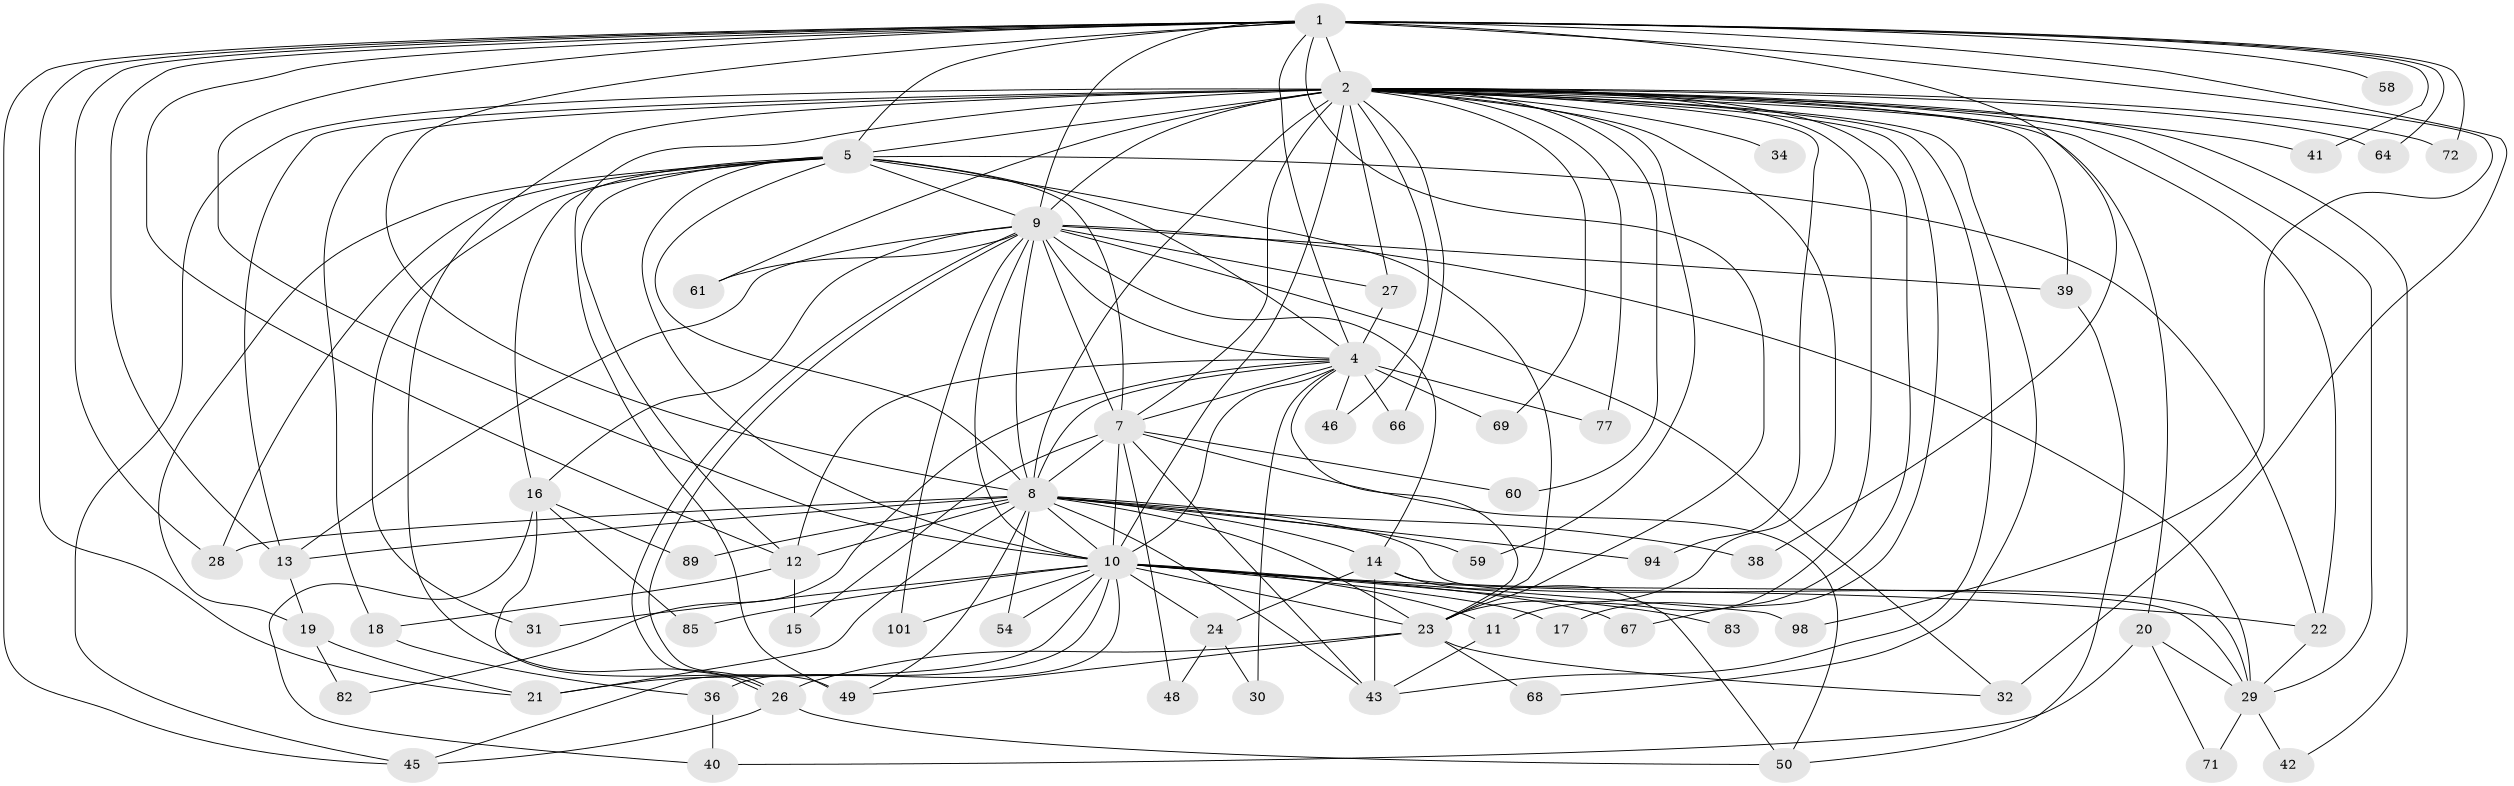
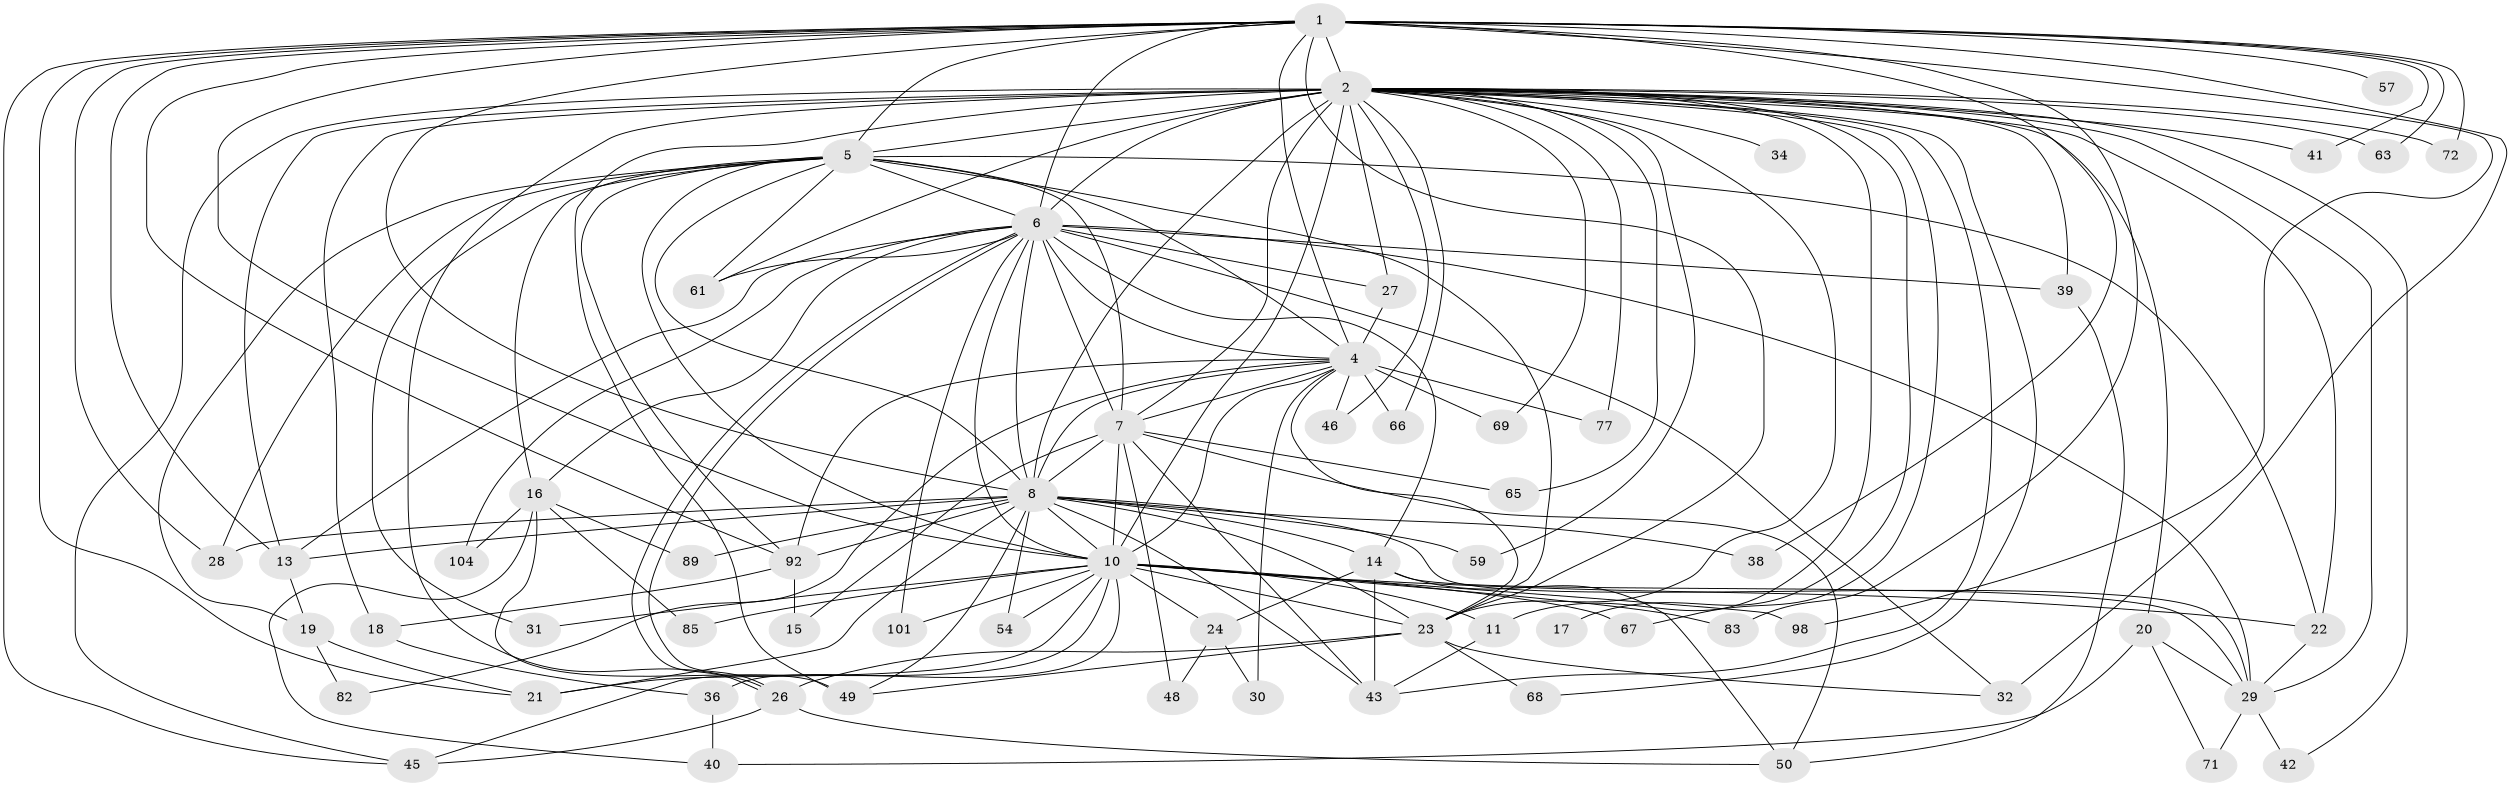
(2387, 88) -> (2387, 88)
none -> (2001, 89)
(2384, 156) -> (2384, 156)
none -> (774, 224)
(1037, 224) -> (1037, 224)
(1514, 495) -> (1514, 495)
none -> (462, 562)
(795, 562) -> (795, 562)
(1653, 562) -> none
(1412, 593) -> none
